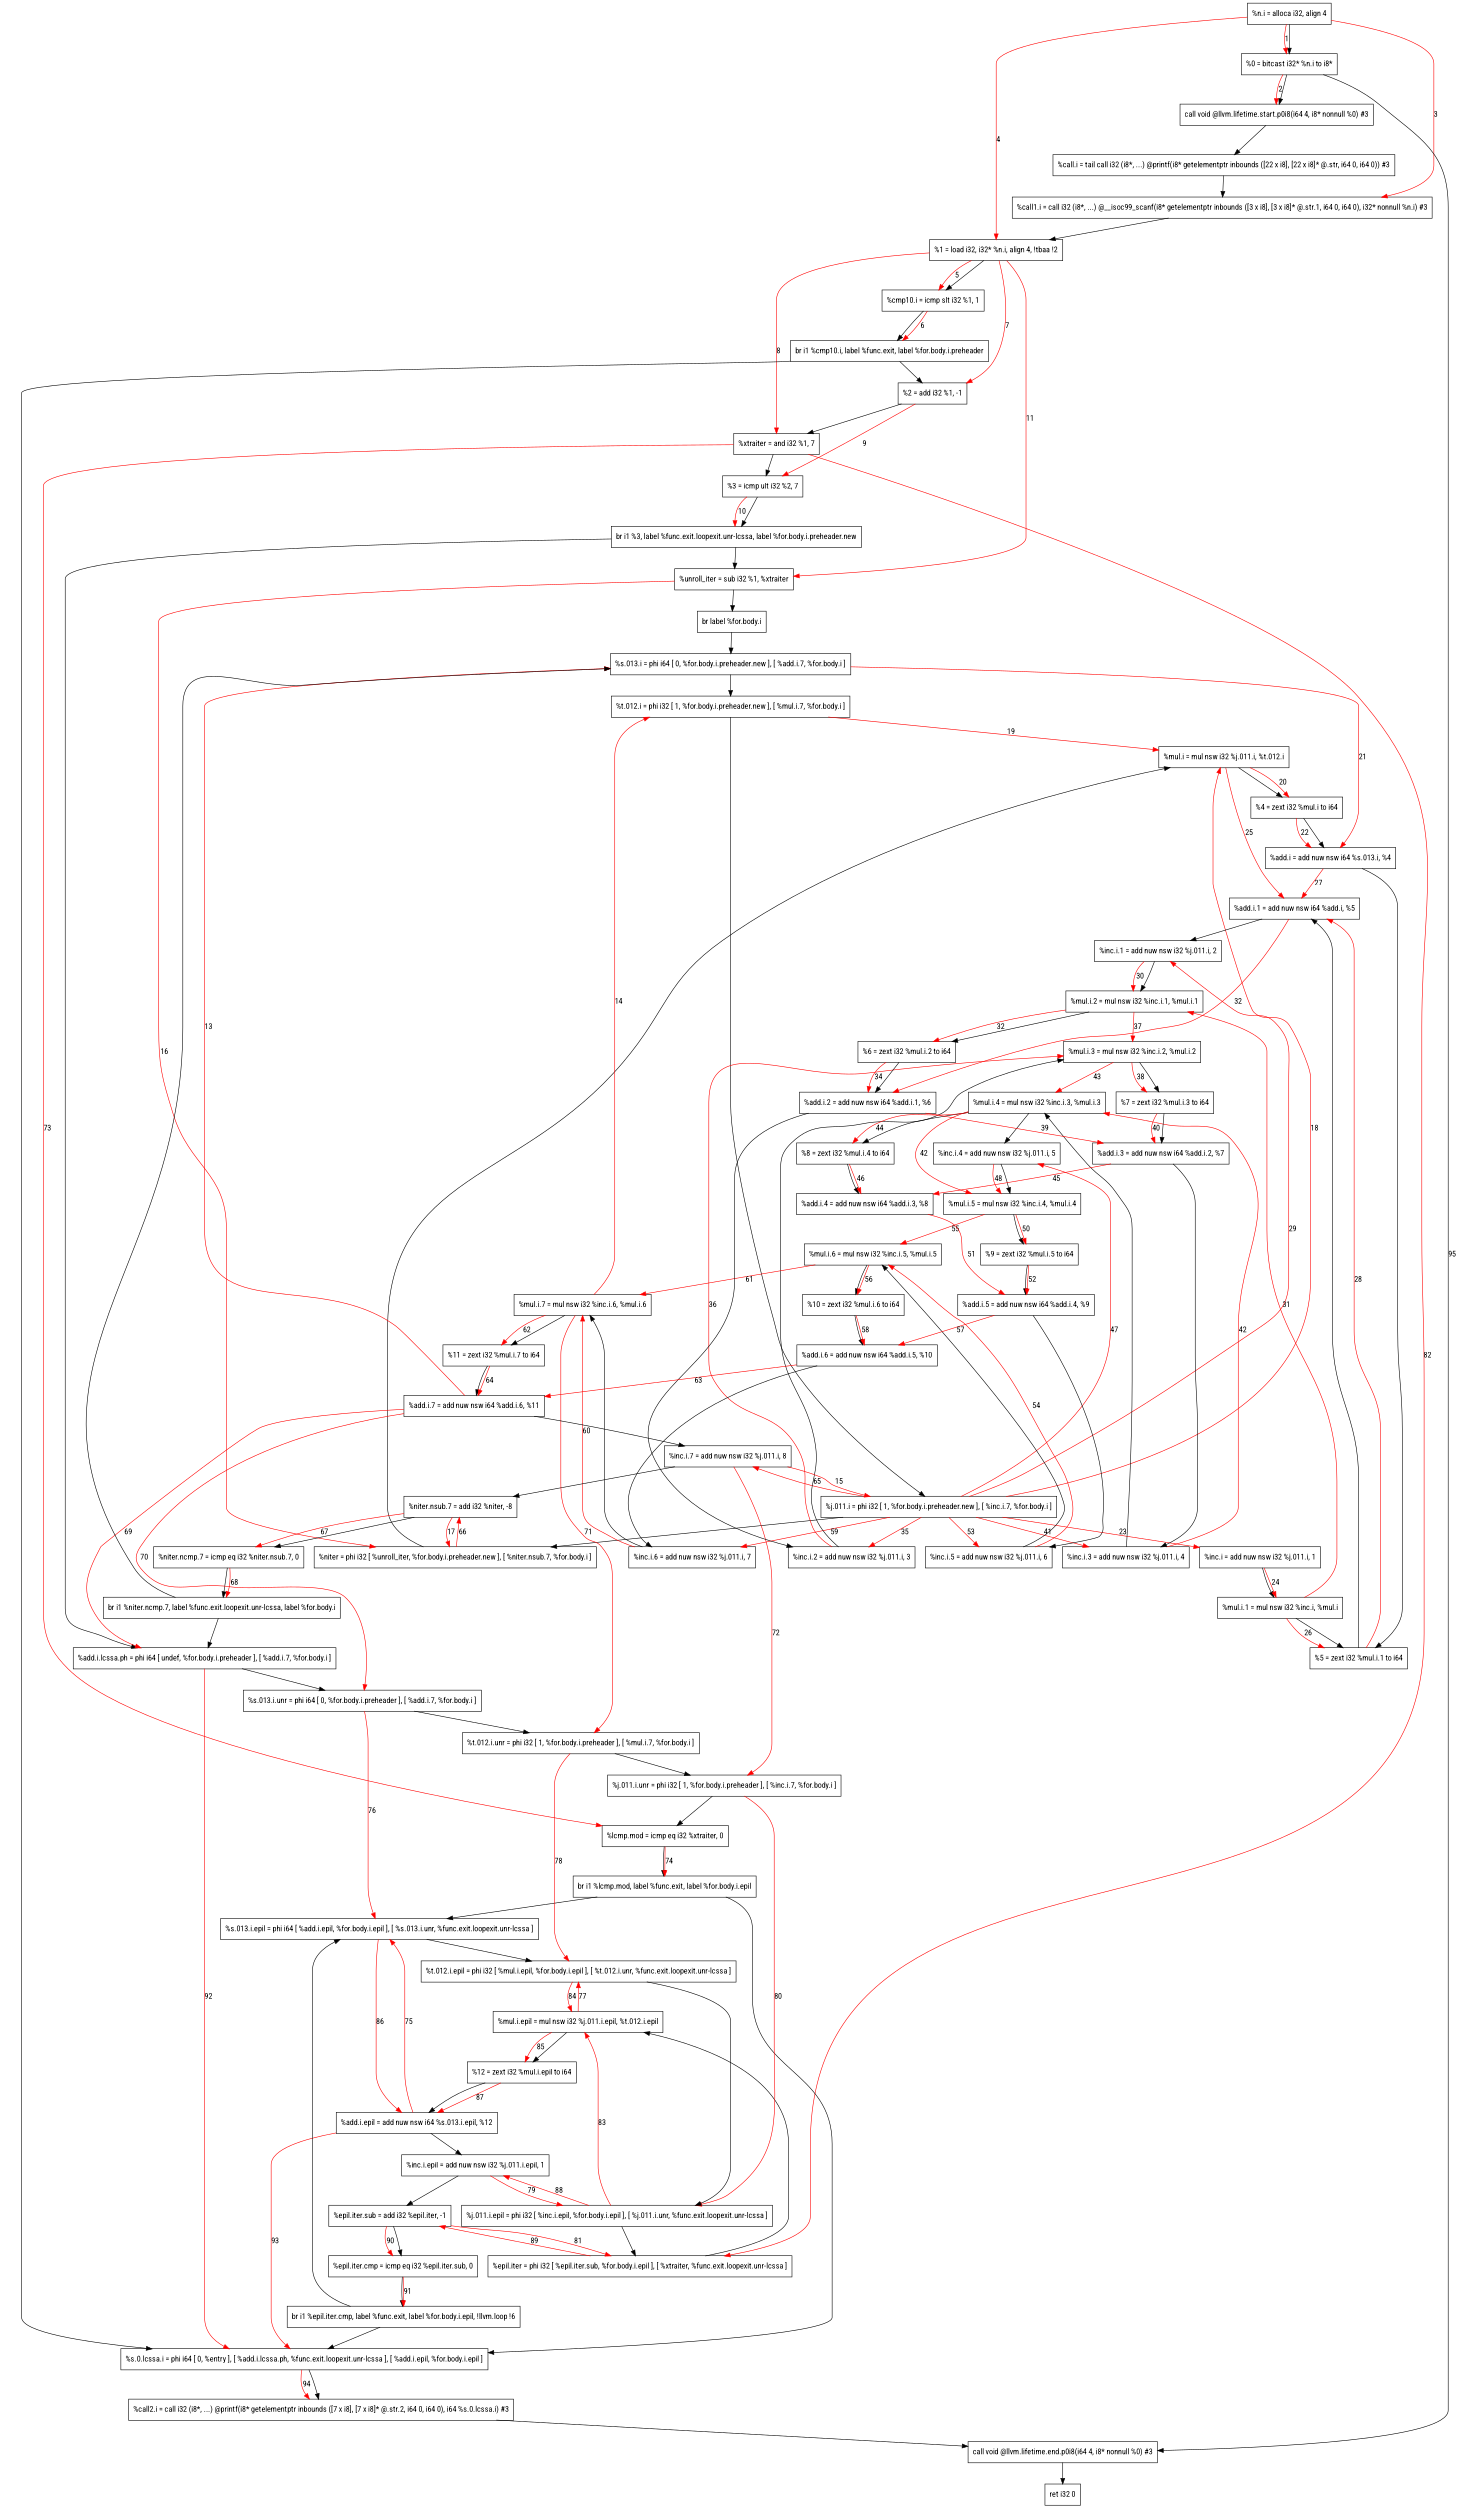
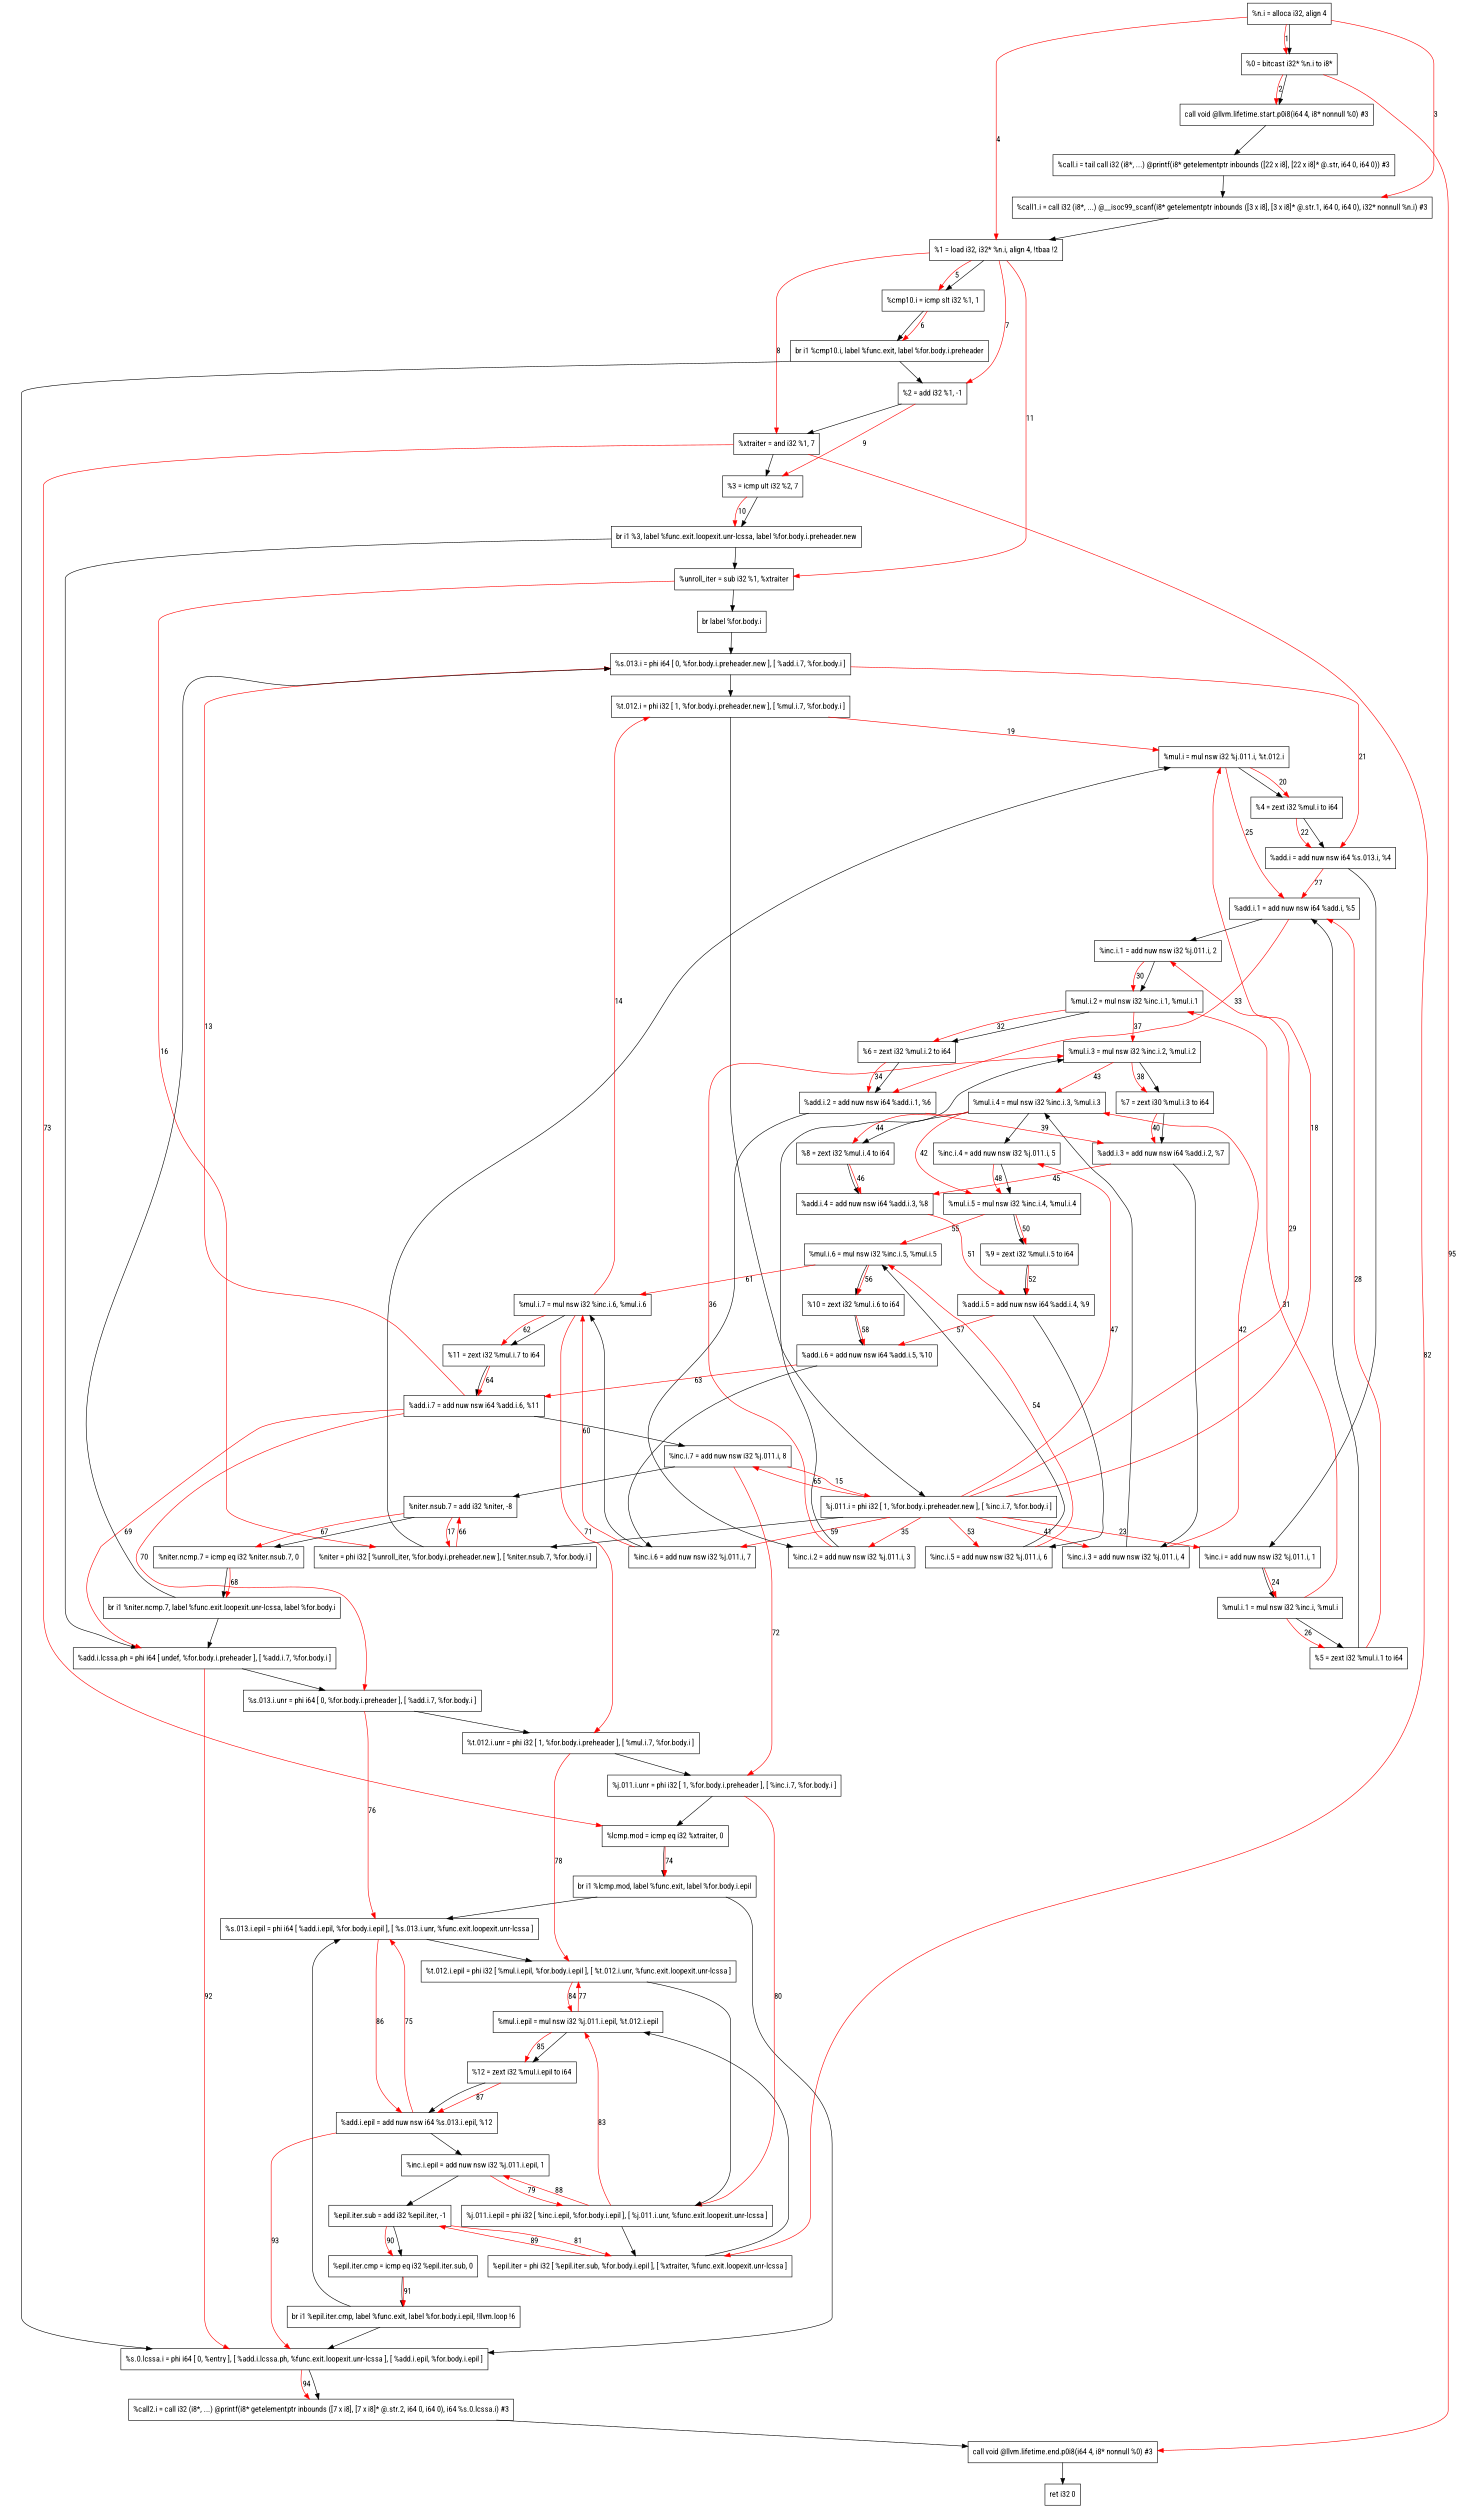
(1238, 1002) -> (1238, 1002)
(1165, 1103) -> (1165, 1103)
(1398, 1252) -> (1376, 1214)
(1448, 1358) -> (1448, 1358)
